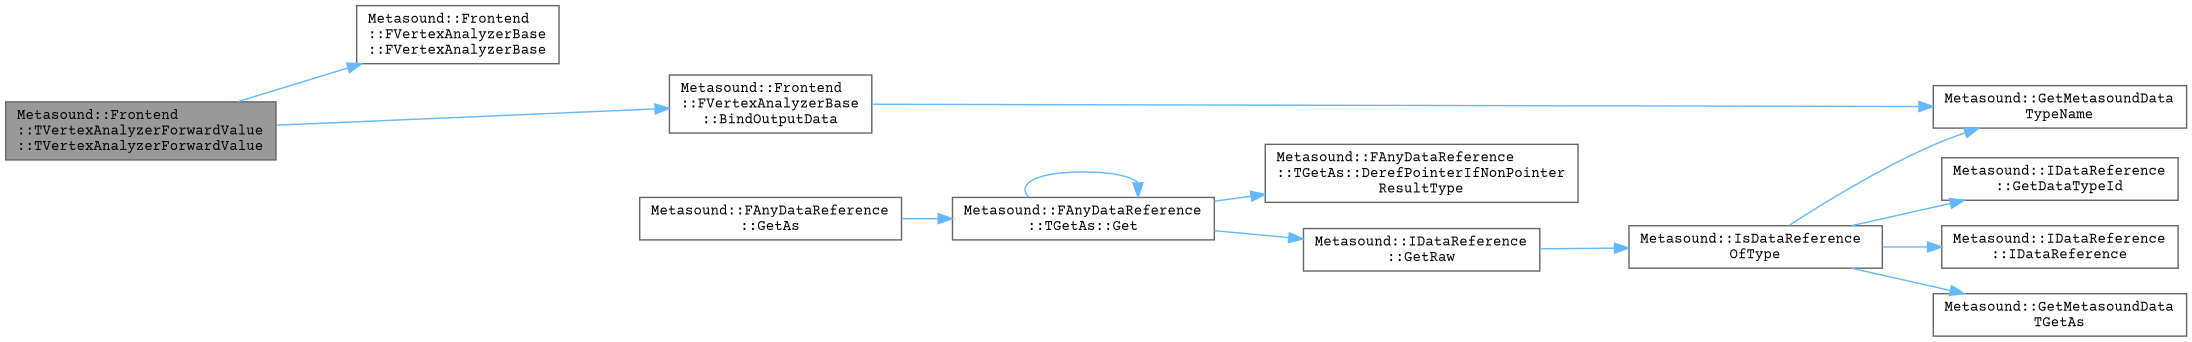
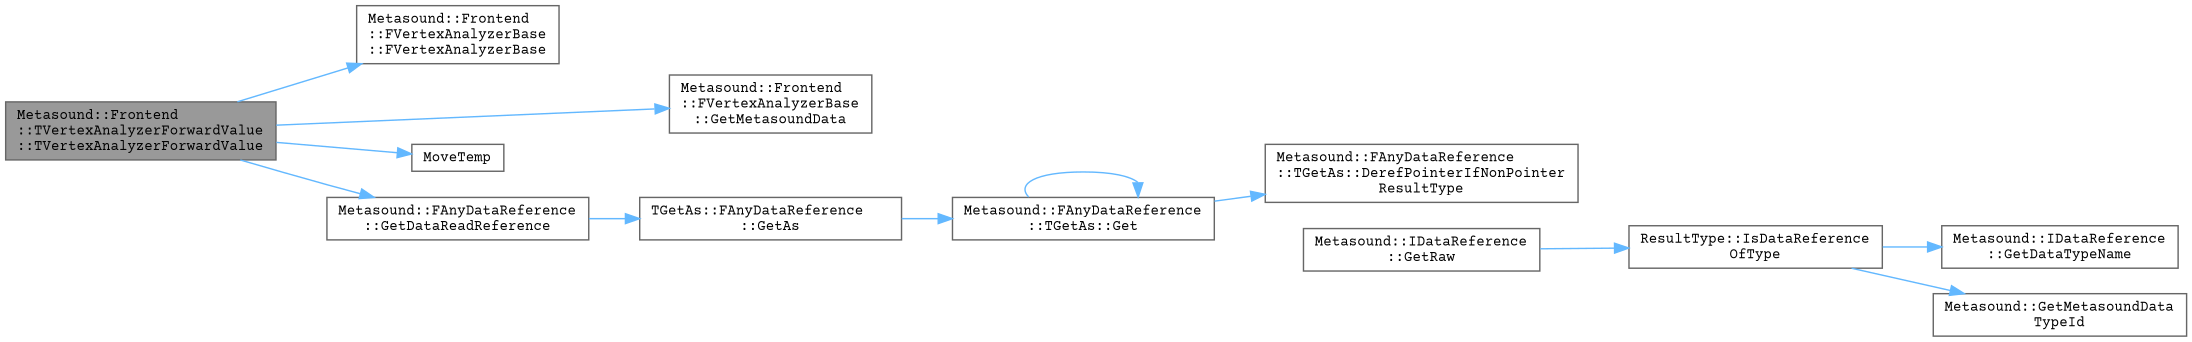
(771, 104) -> (771, 104)
(2060, 107) -> none
none -> (458, 158)
(2060, 179) -> none
none -> (458, 219)
(771, 219) -> (771, 219)
(1252, 234) -> none
(1756, 247) -> (1756, 247)
(2060, 247) -> (2060, 247)
(2060, 315) -> (2060, 315)
